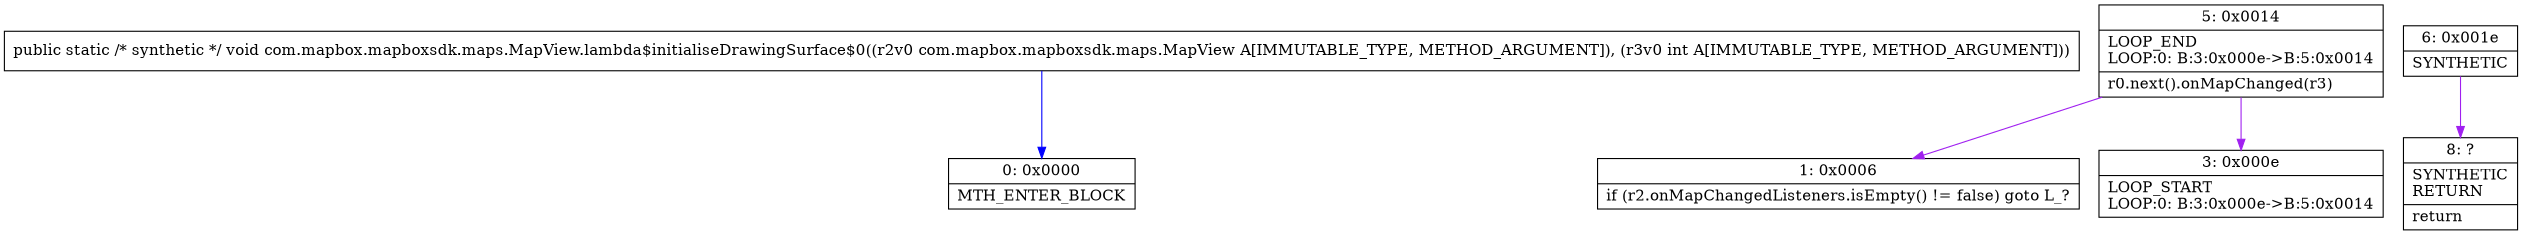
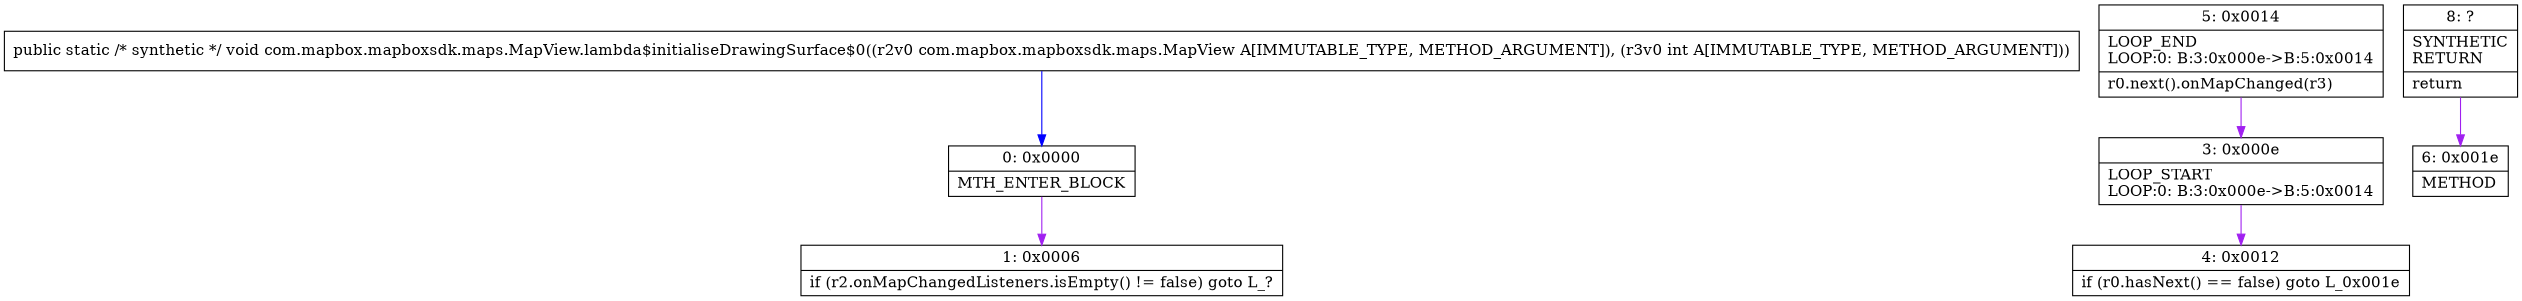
(2461, 63) -> (2459, 183)
(2461, 101) -> (2461, 116)
(2013, 126) -> (1042, 215)
none -> (2241, 270)
